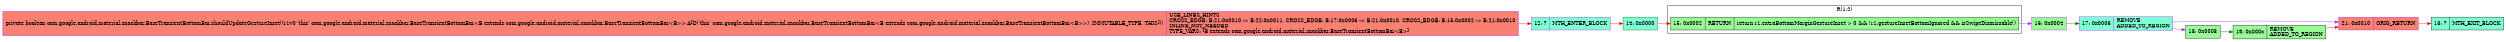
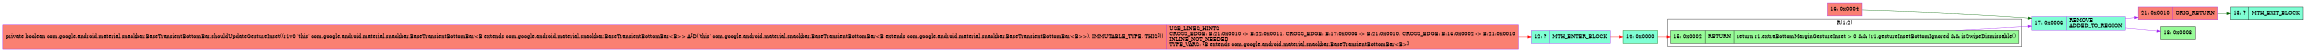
(2024, 24) -> (1992, 28)
(2049, 24) -> (1845, 9)
(2423, 24) -> (2222, 13)
(2279, 32) -> none
